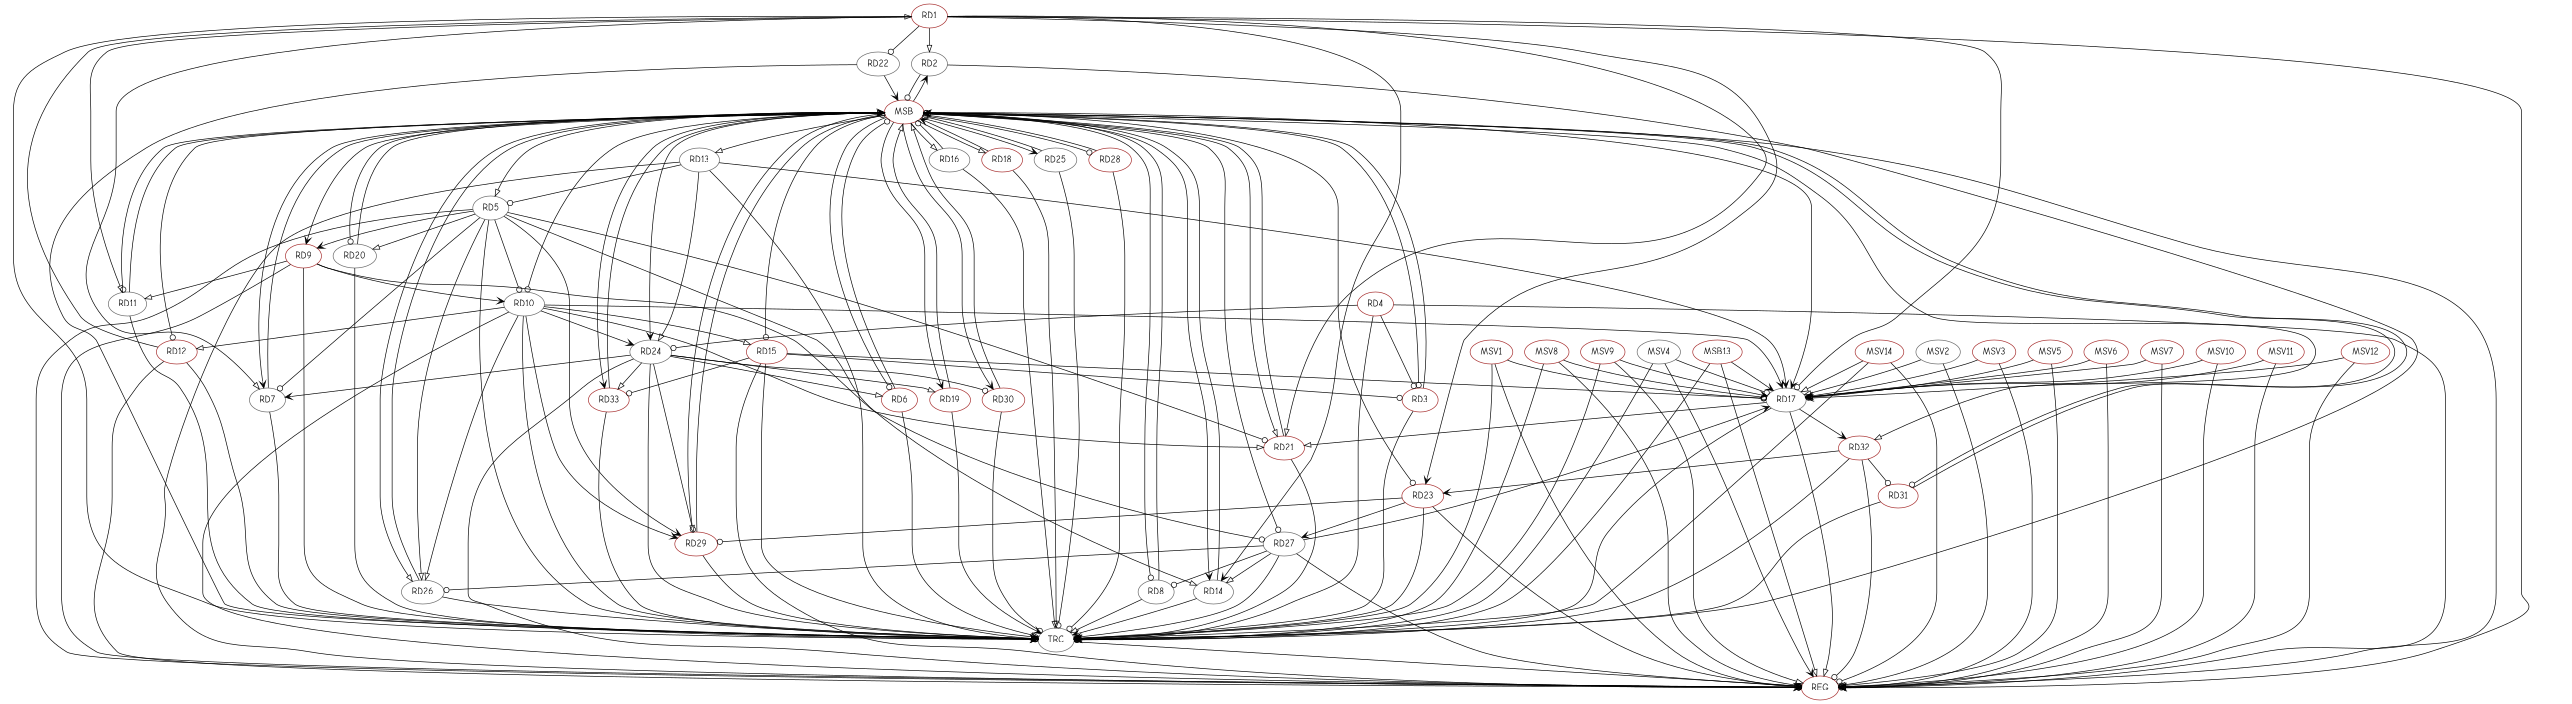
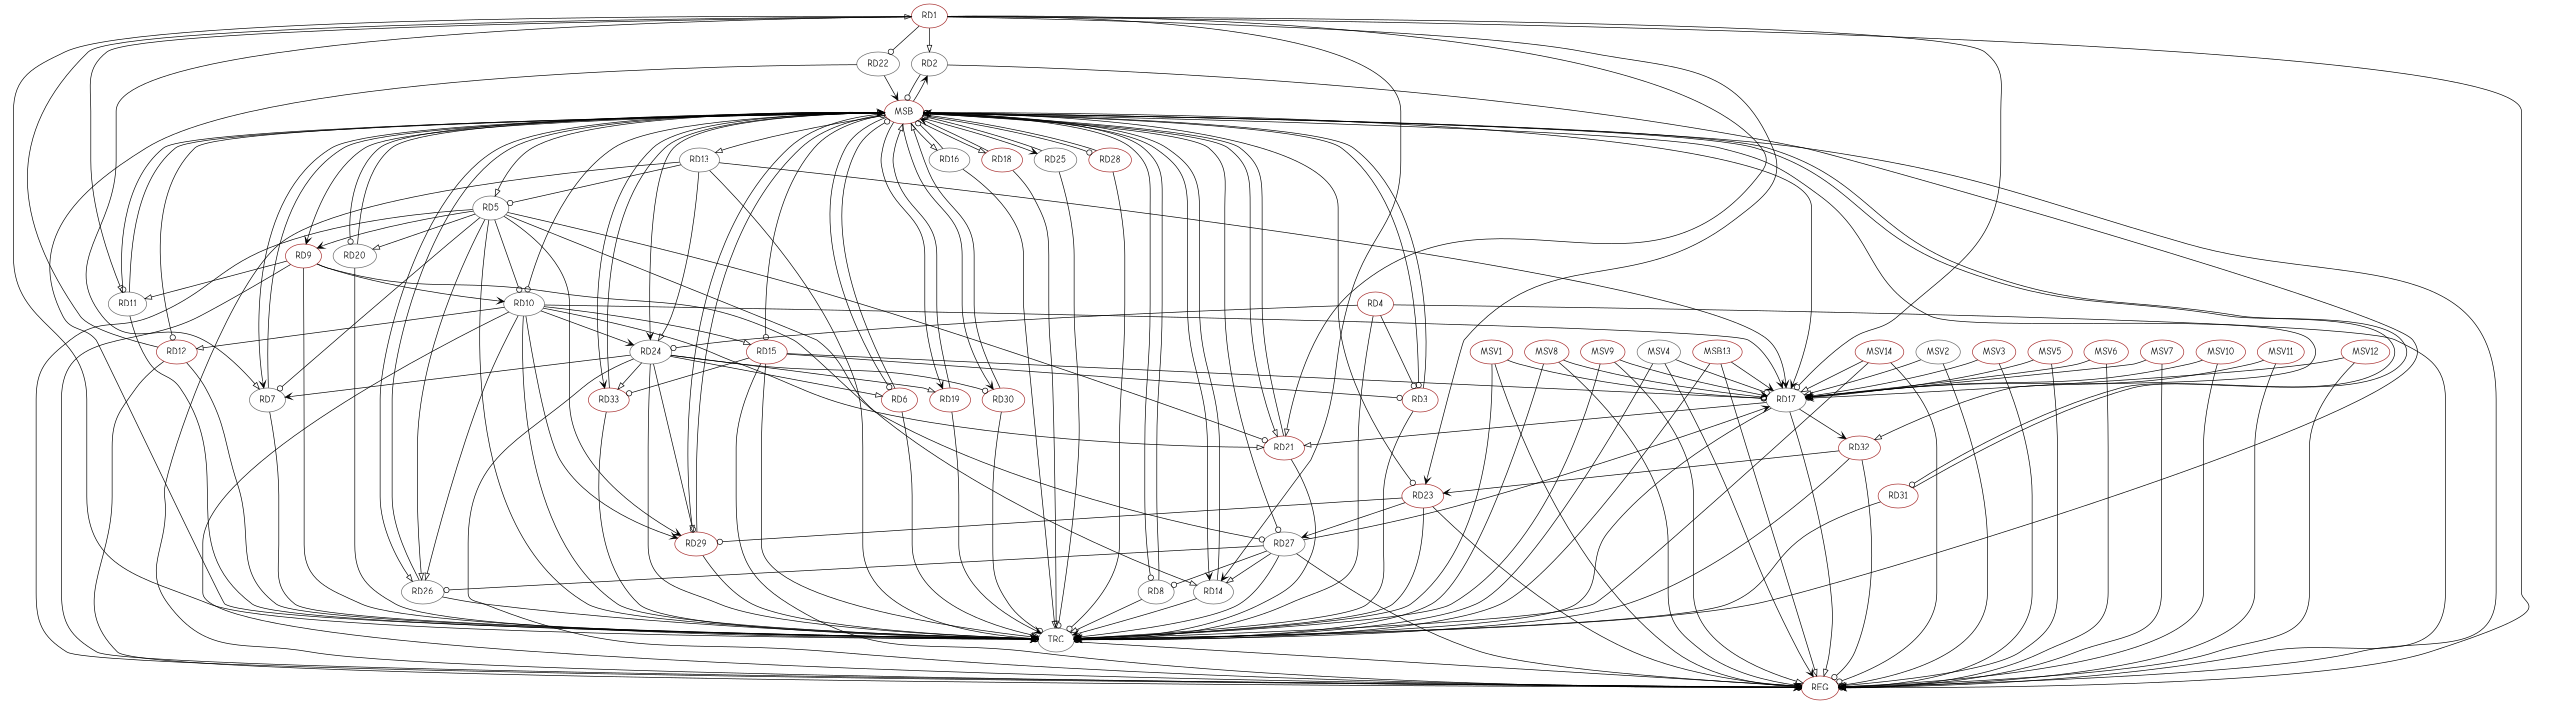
(1877, 470) -> none
